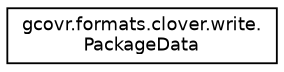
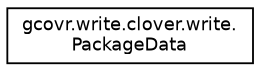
(142, 36) -> (130, 36)
